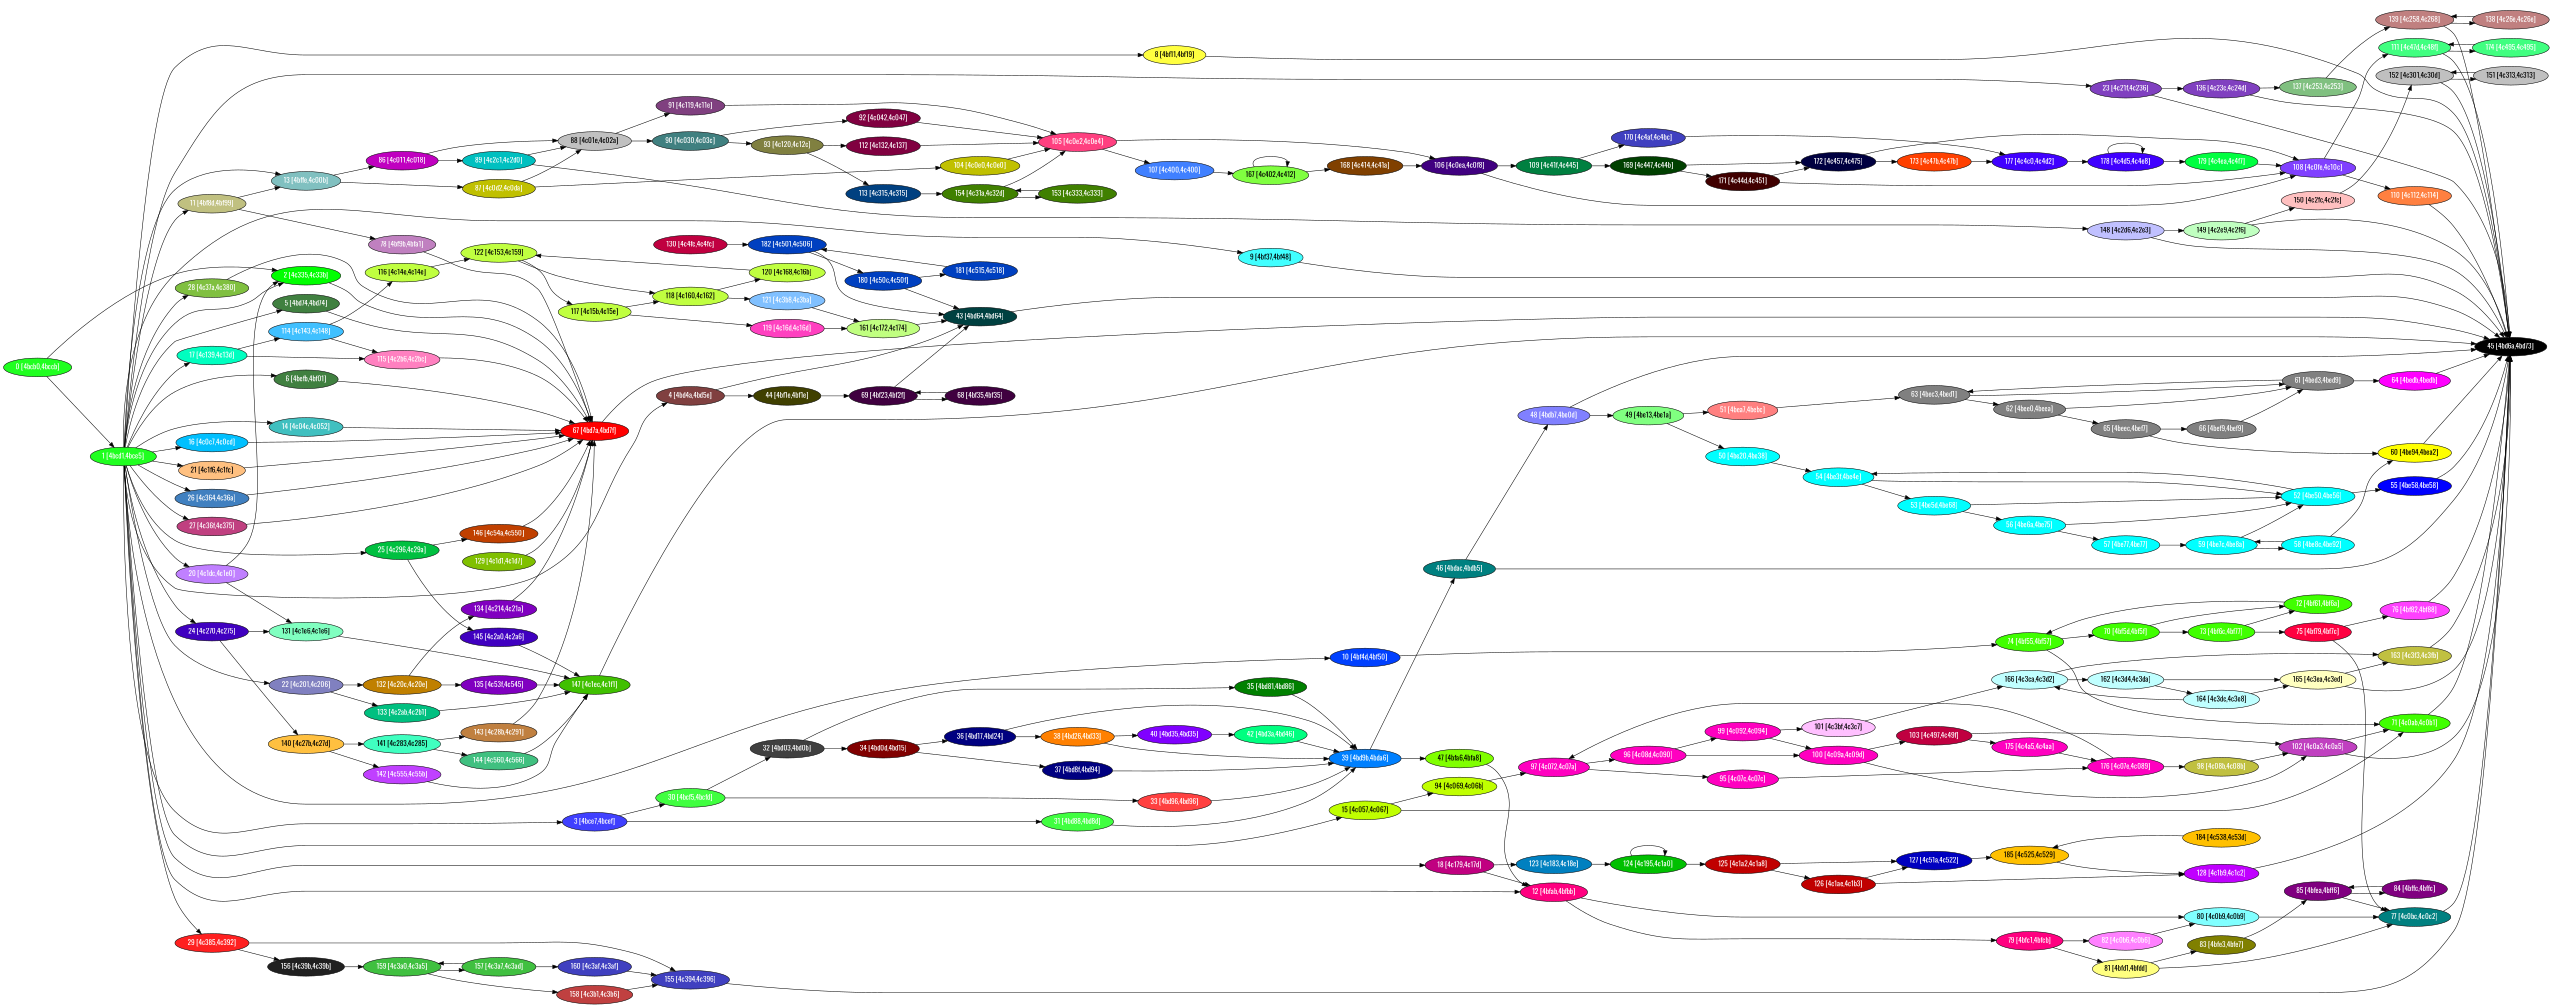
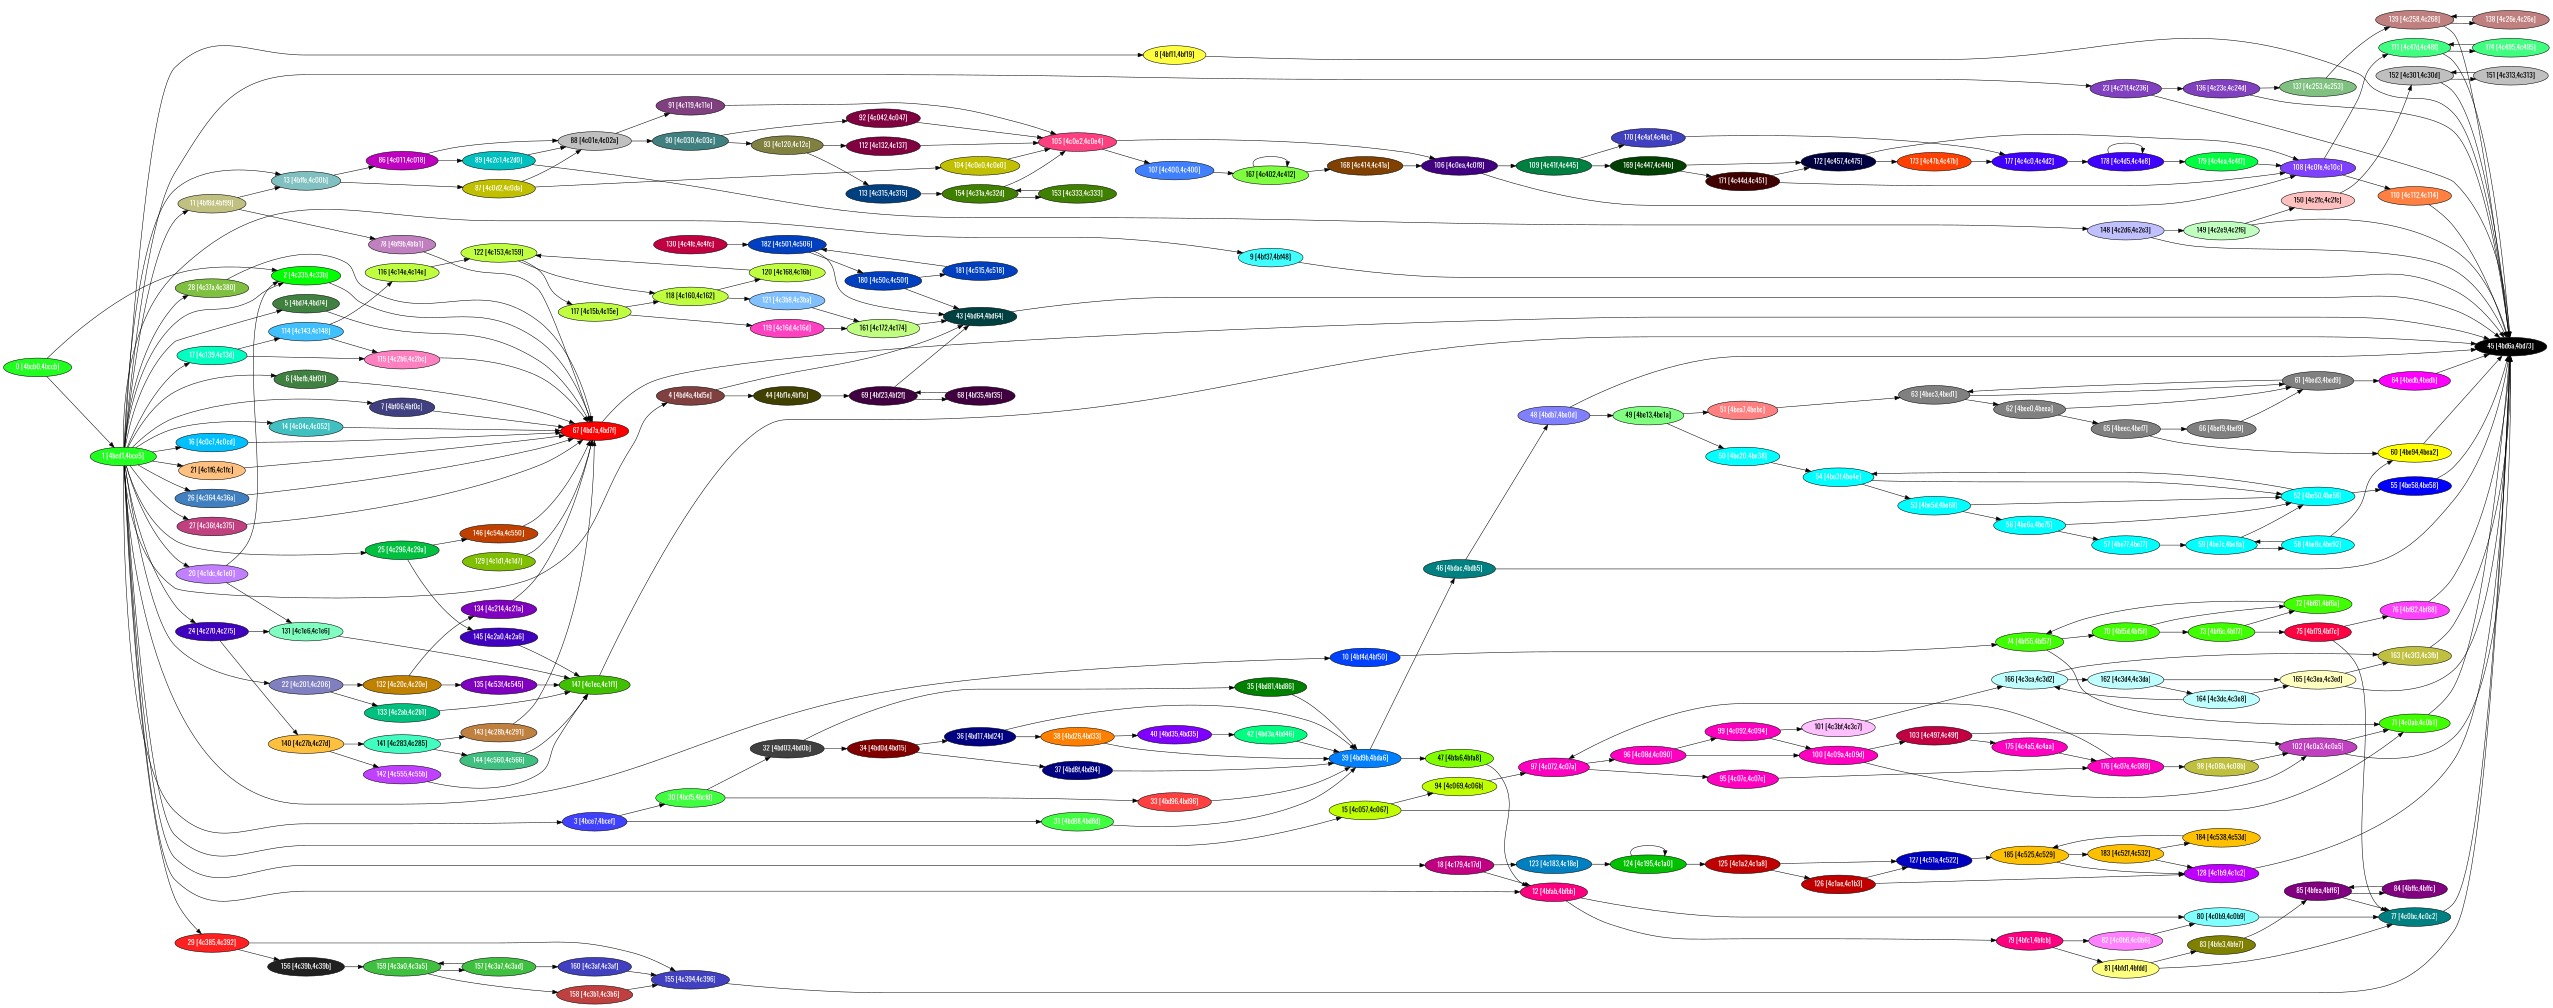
none -> (402, 407)
none -> (2126, 854)
